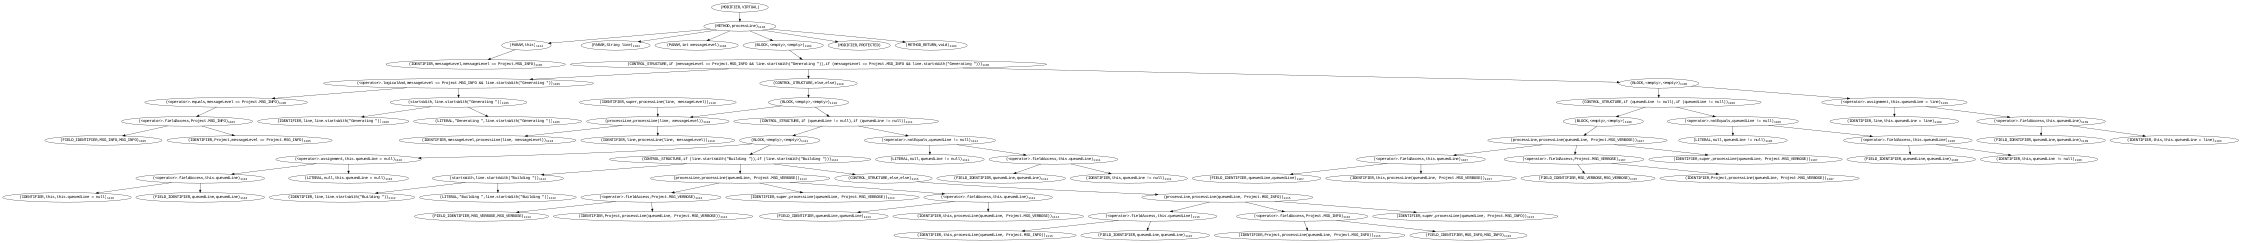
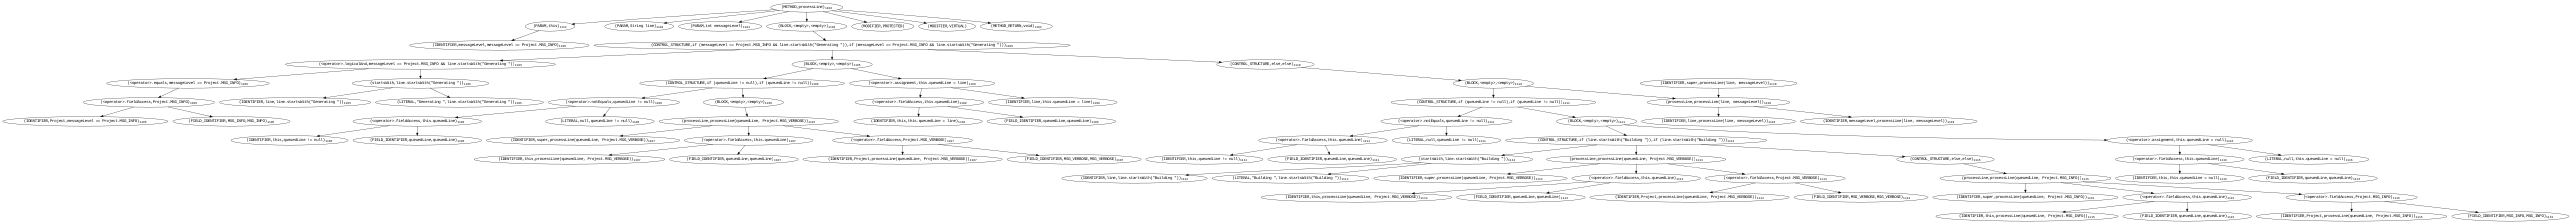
(740, 16) -> (878, 17)
